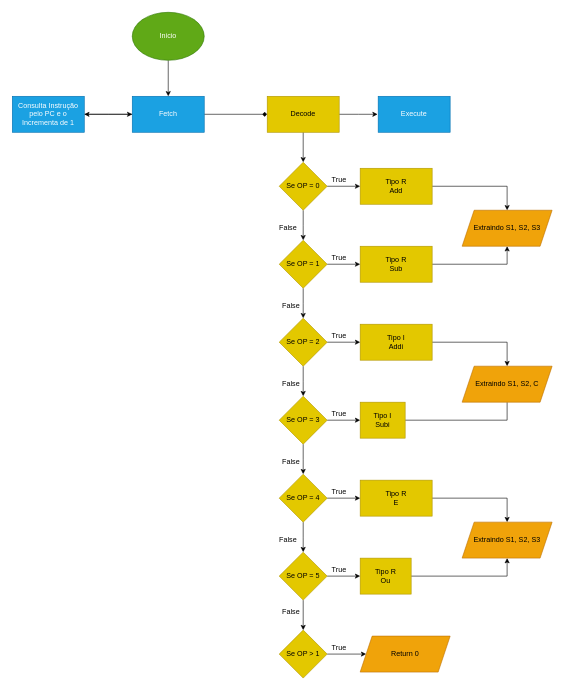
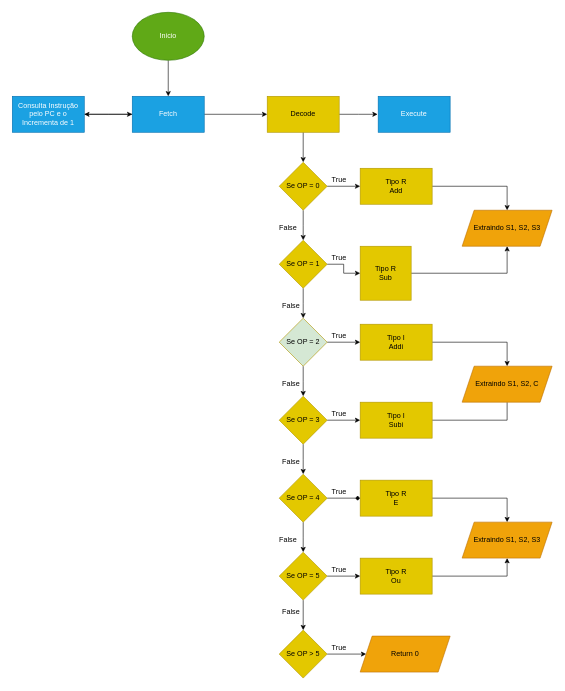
(261, 114) -> (261, 114)
(396, 264) -> (386, 273)
(303, 342) -> (303, 342)
(383, 420) -> (396, 420)
(354, 498) -> (354, 498)
(386, 576) -> (396, 576)
(303, 654) -> (303, 654)
